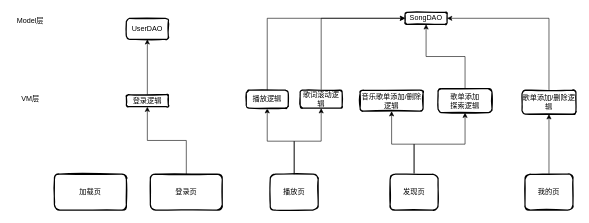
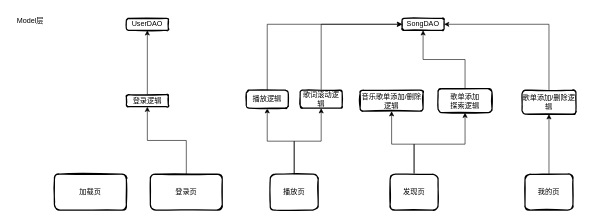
(426, 18) -> (423, 24)
(147, 29) -> (147, 24)
(30, 99) -> none
